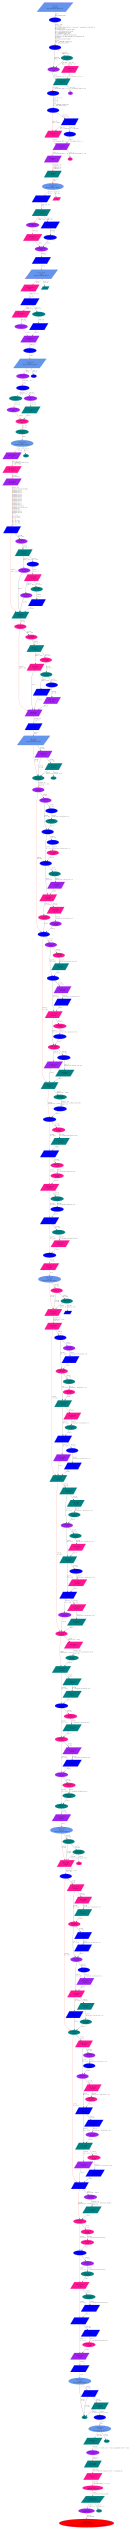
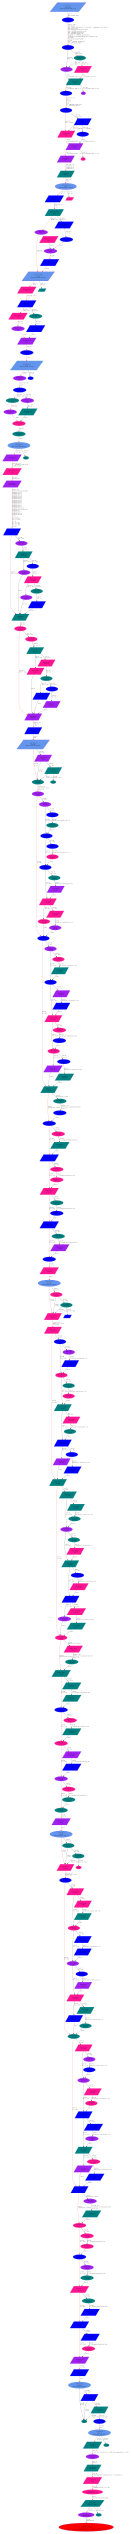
(33, 230) -> (37, 252)
(46, 660) -> (46, 663)
(60, 1244) -> (60, 1248)
